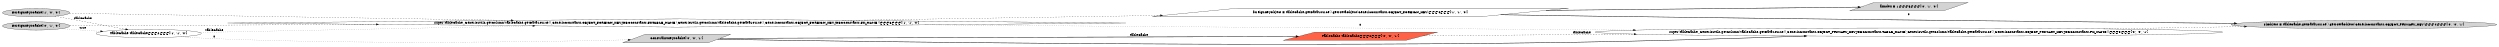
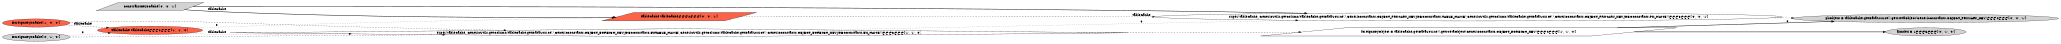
(1909, 7) -> (1926, 32)
(36, 13) -> (36, 23)
(83, 28) -> (83, 32)
(149, 33) -> (150, 30)
(405, 42) -> (403, 22)
